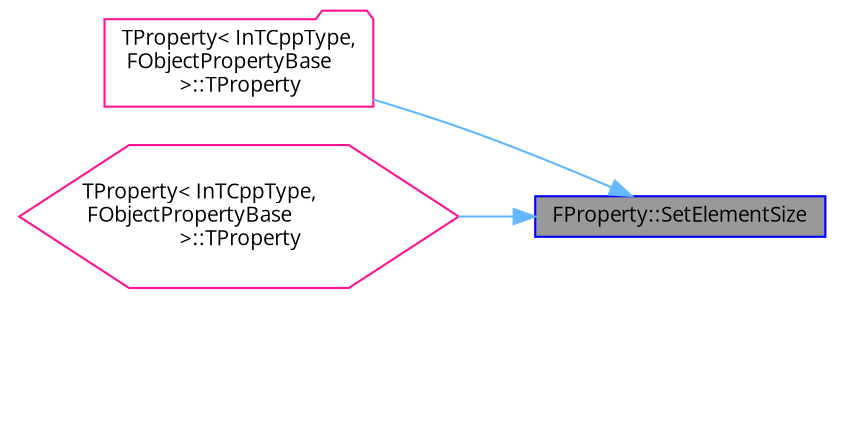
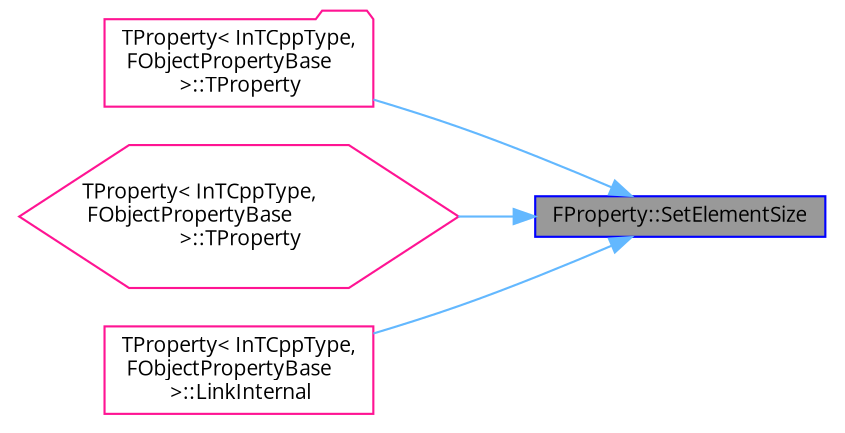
none -> (239, 370)
